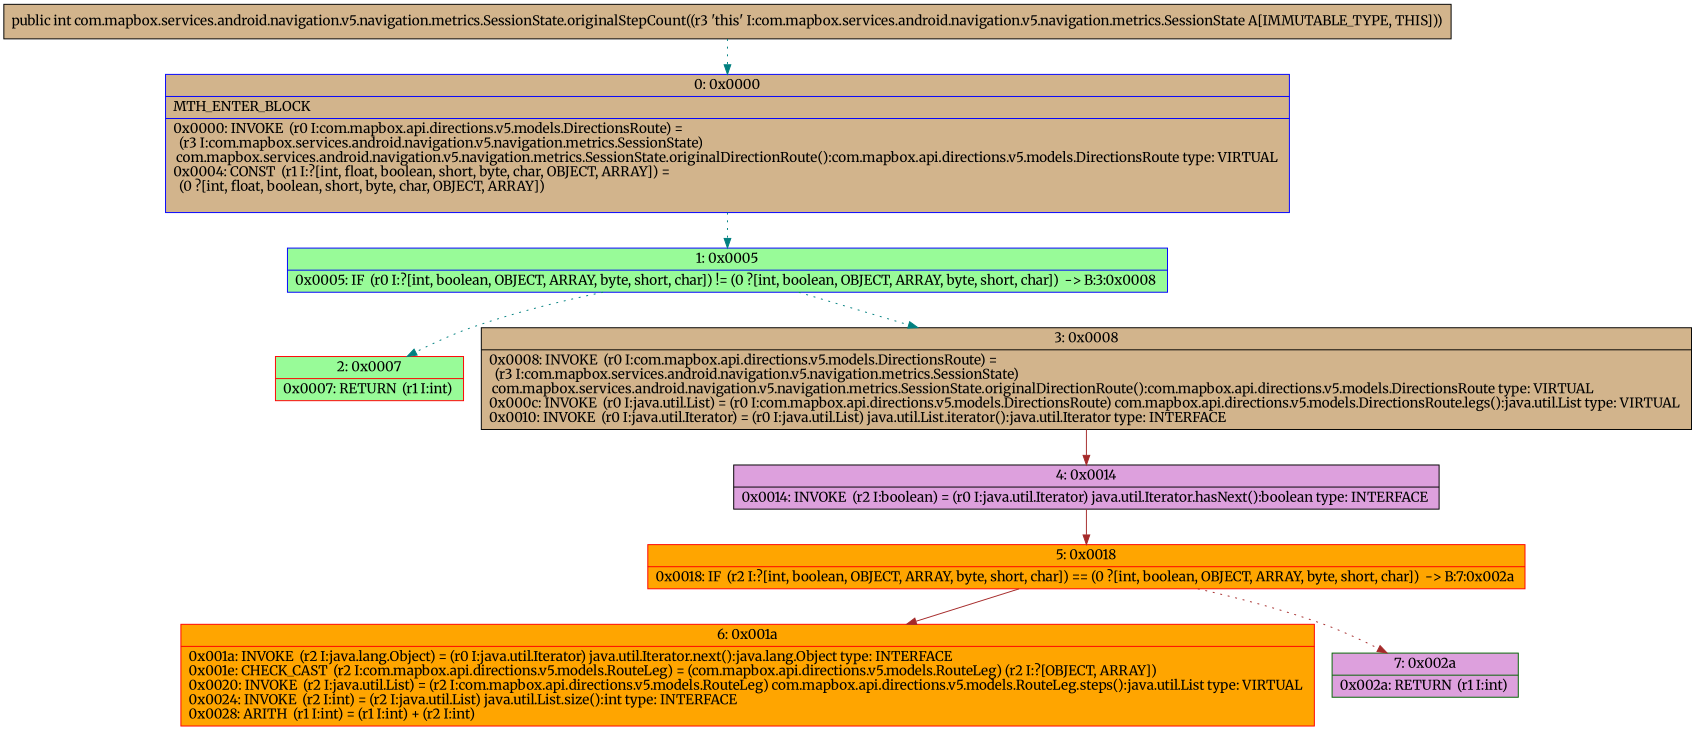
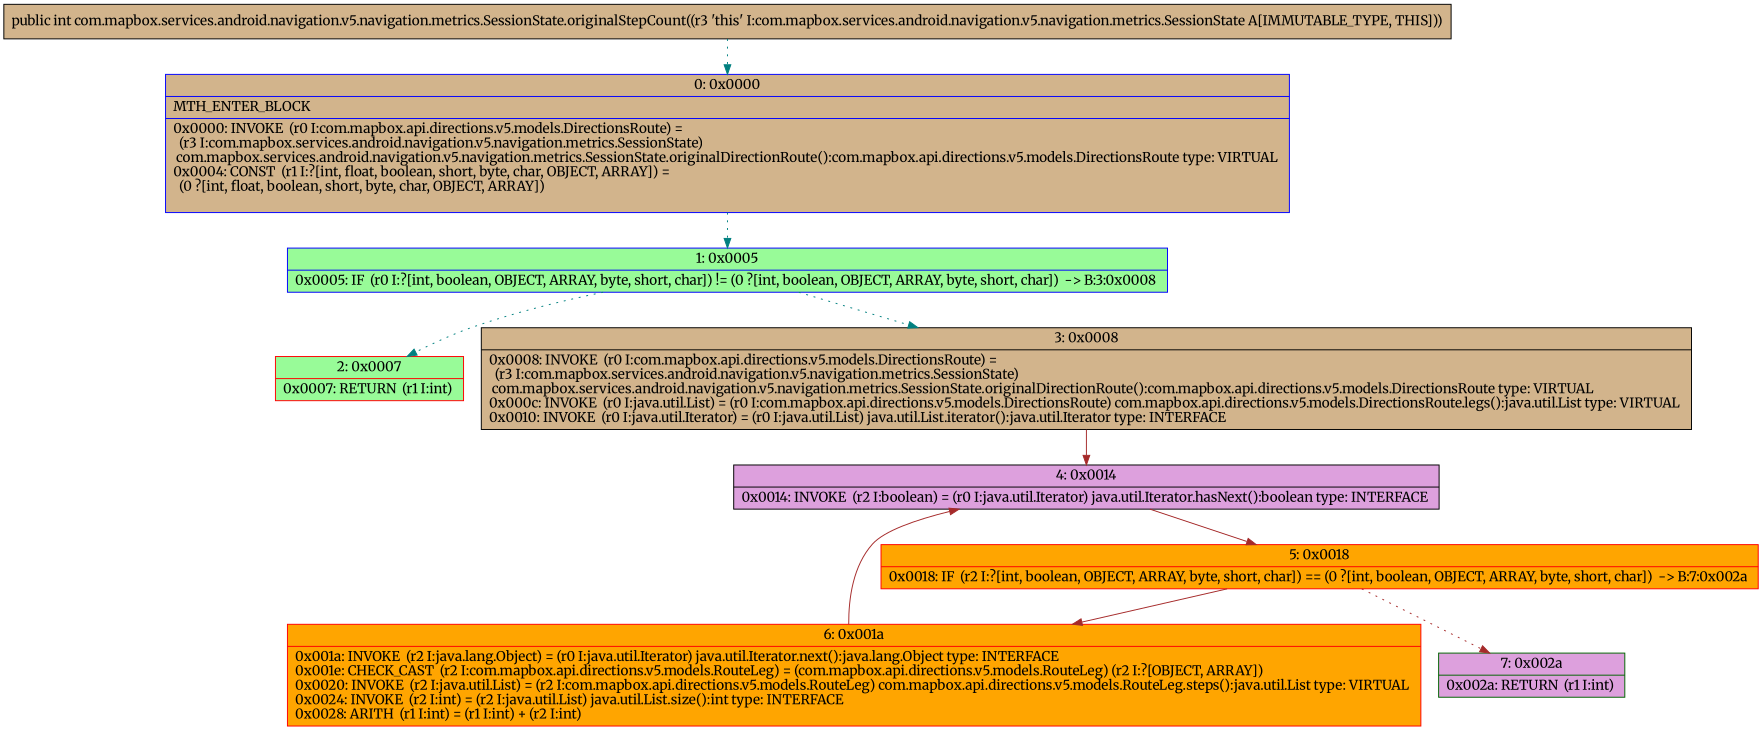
none -> (872, 544)
